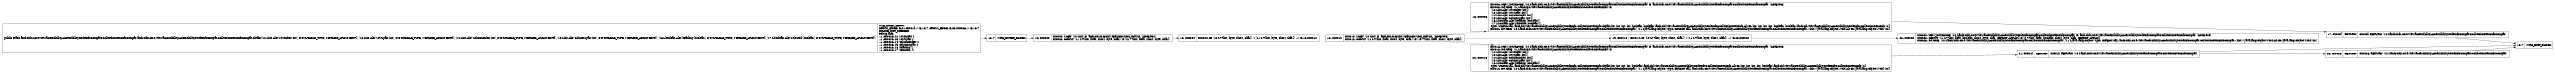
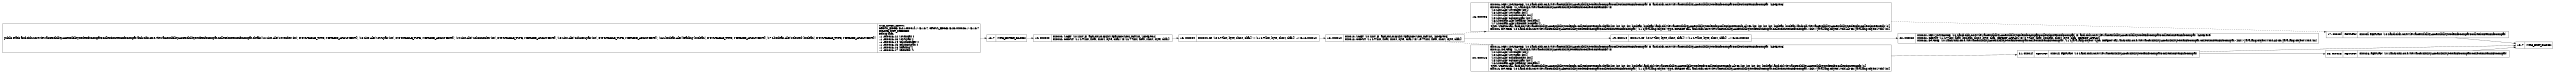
(2108, 26) -> (2108, 26)
none -> (1321, 38)
